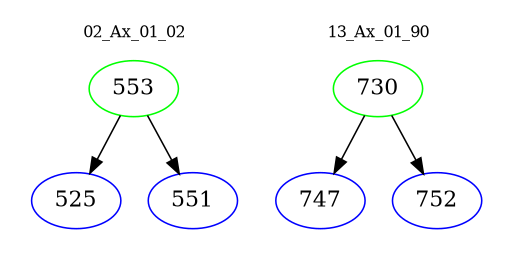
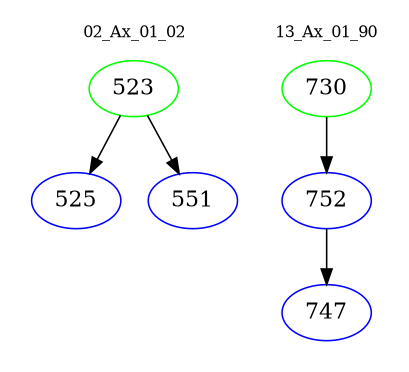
(134, 89) -> (134, 89)
(353, 137) -> (327, 249)
